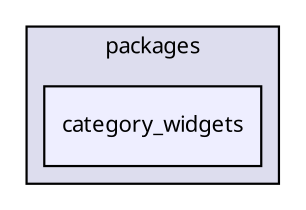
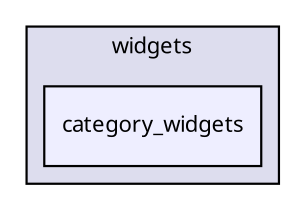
(153, 48) -> (153, 48)
